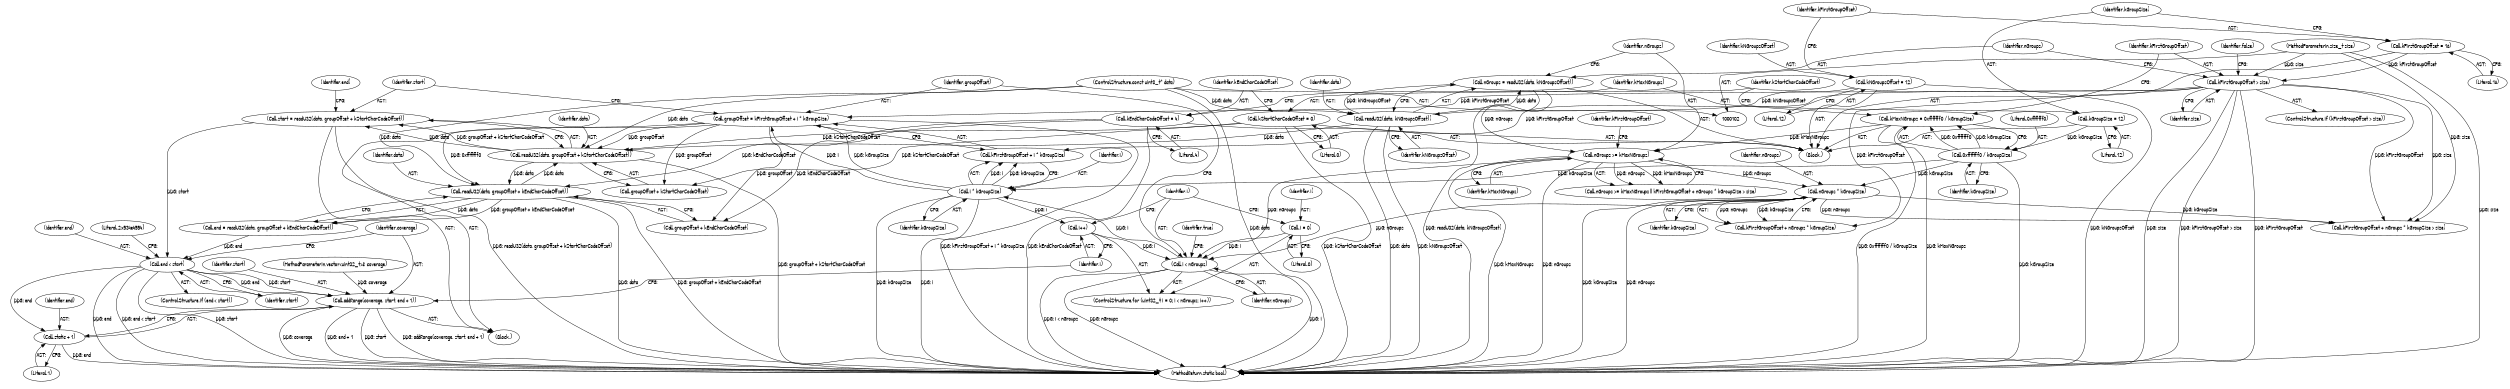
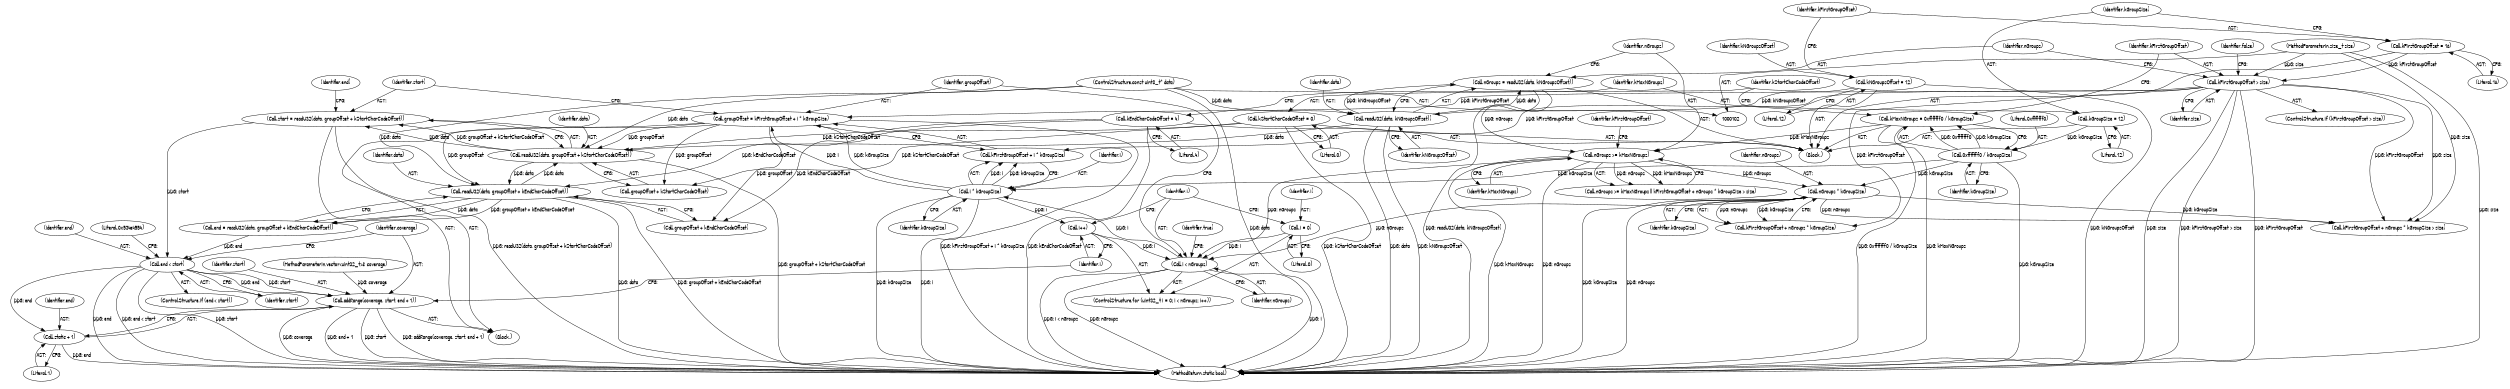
(1246, 83) -> none
(466, 156) -> (466, 156)
(123, 228) -> (123, 228)
